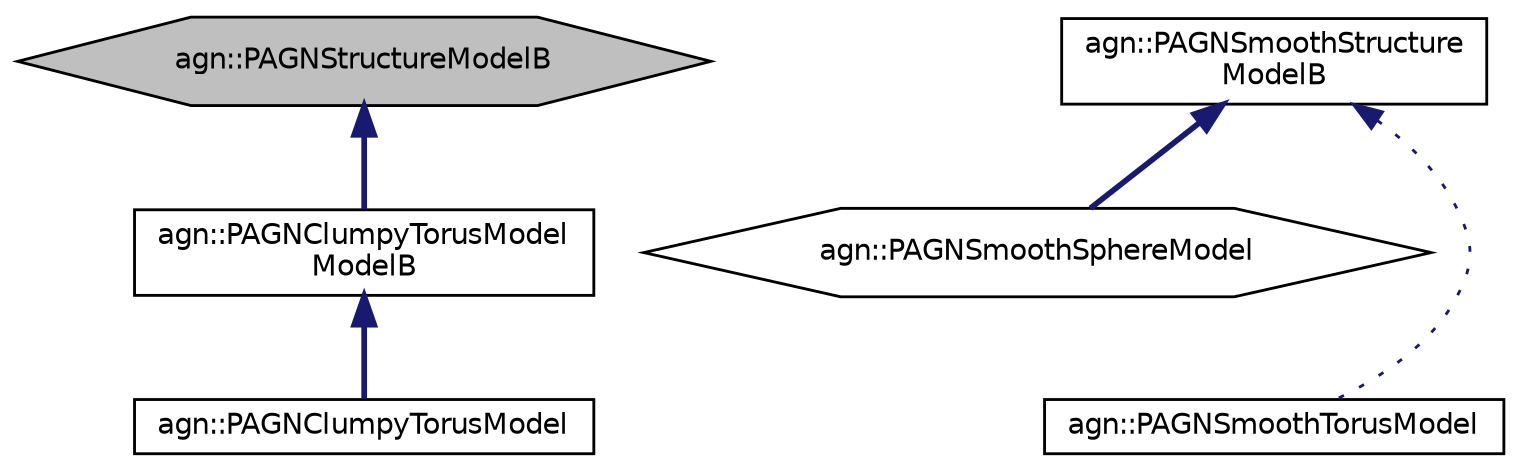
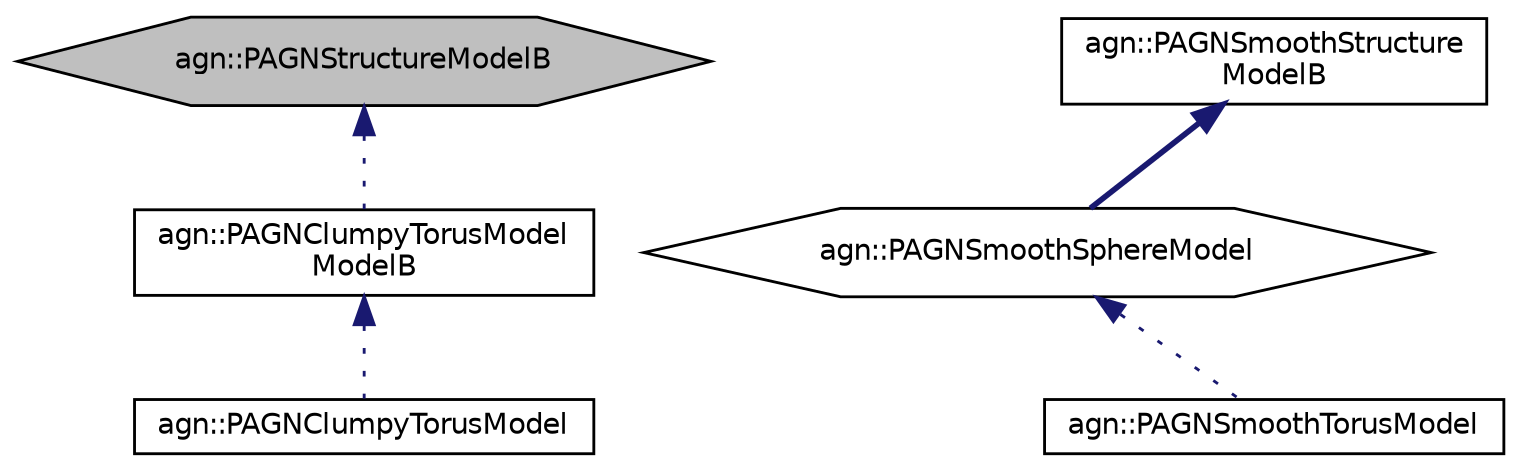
(364, 172) -> (364, 172)
(1467, 273) -> (1180, 357)
(364, 362) -> (364, 362)
